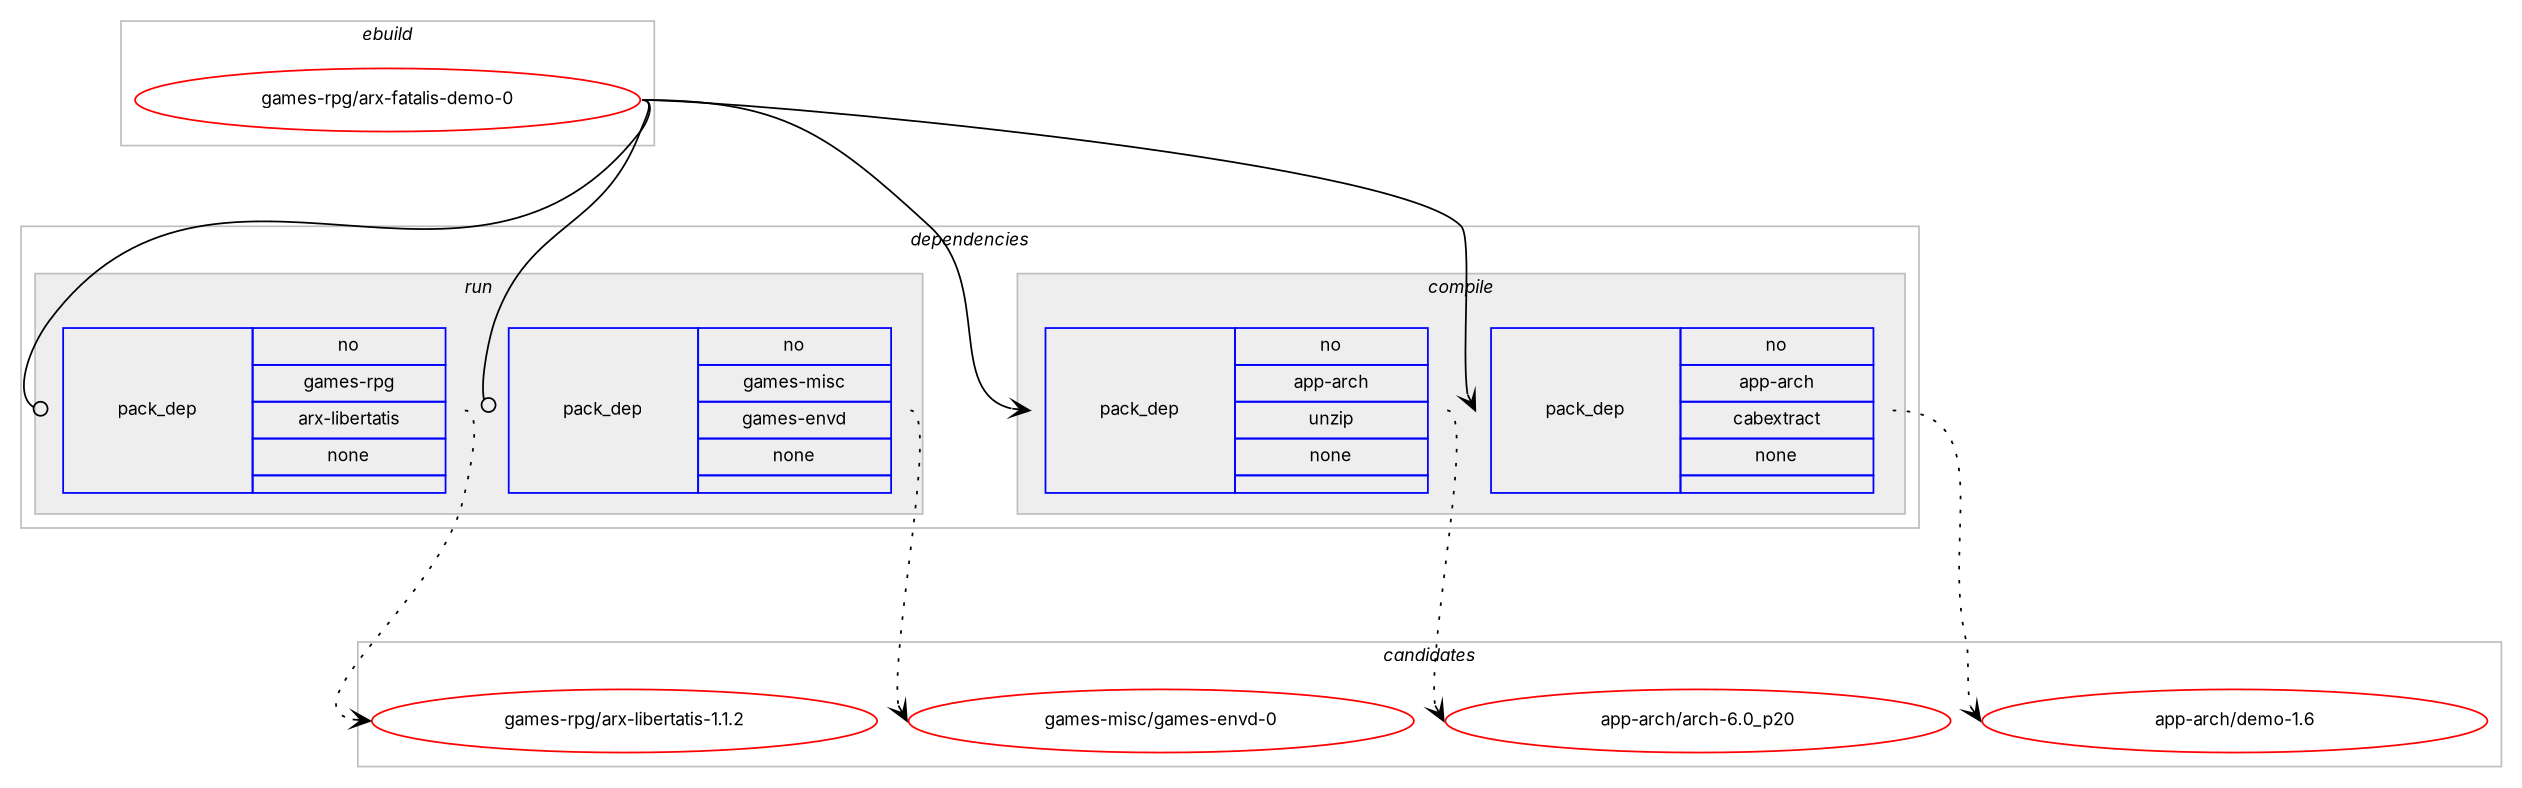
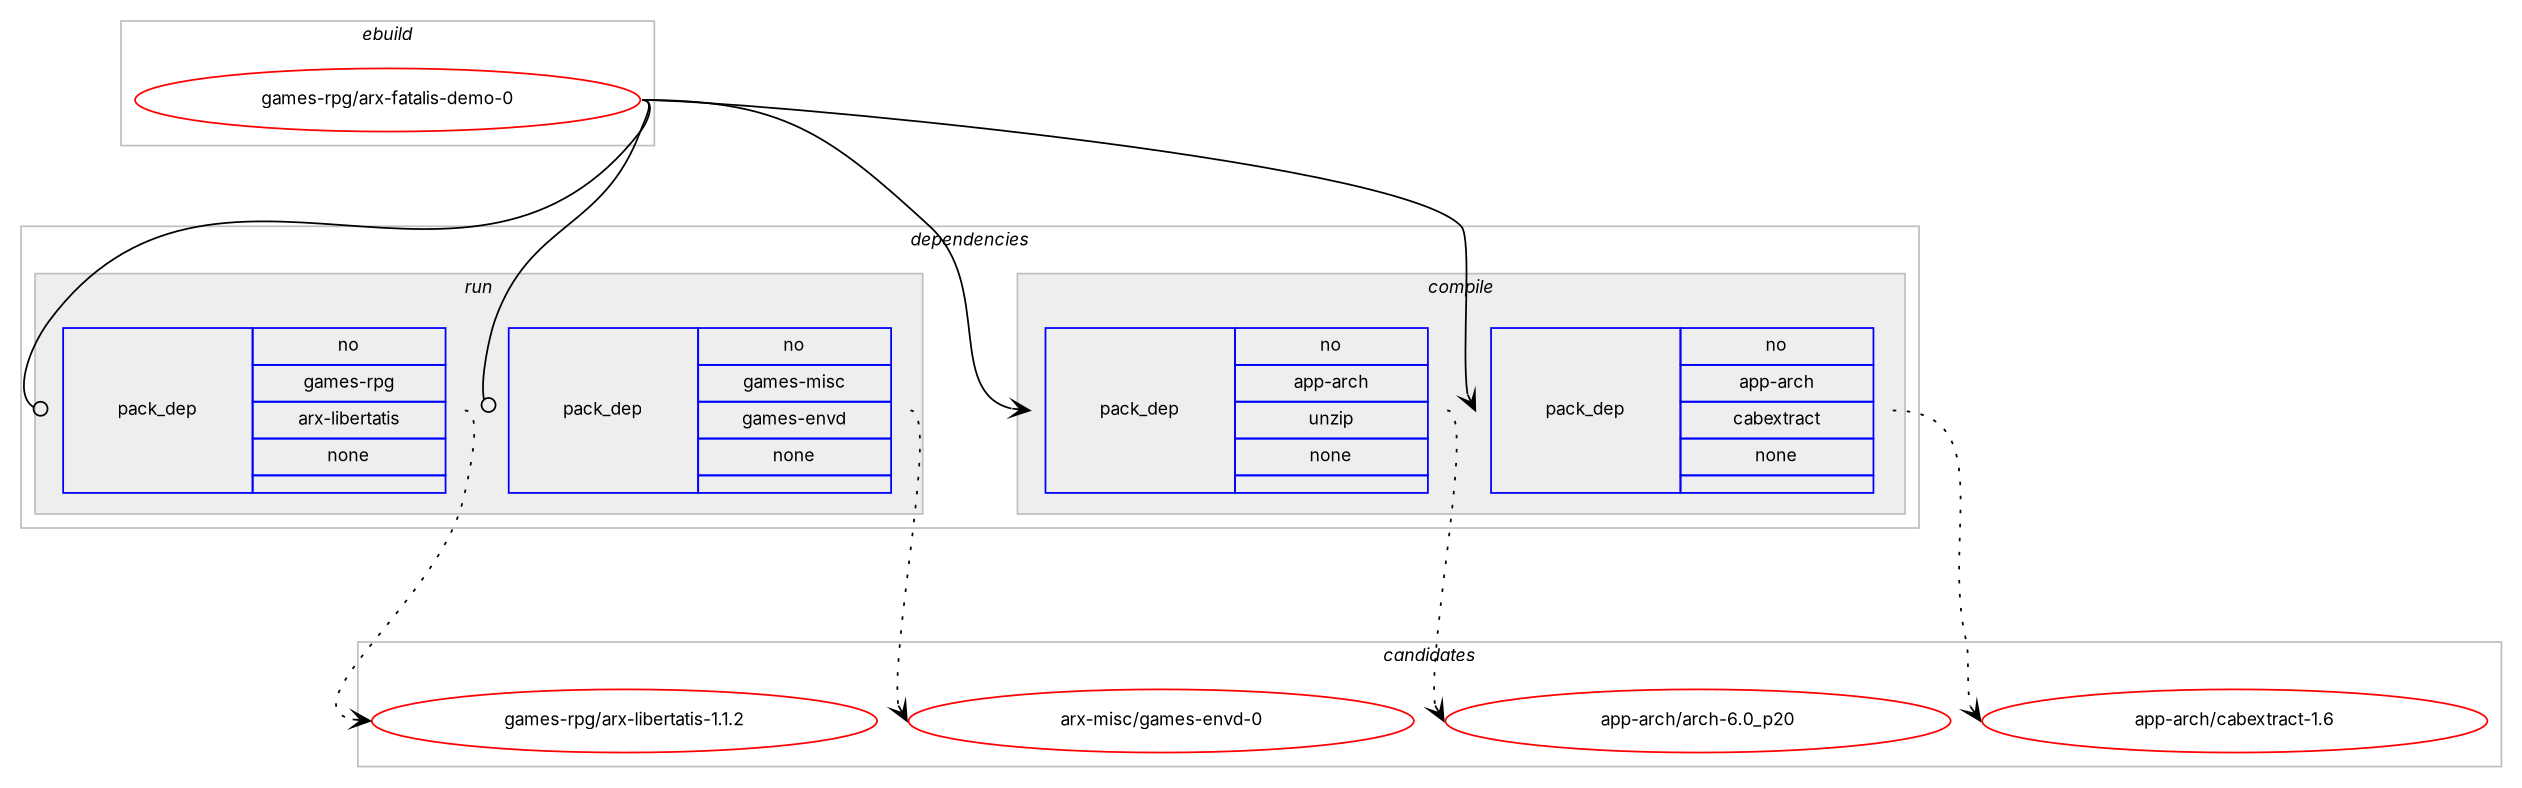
(1161, 721) -> (1161, 721)
(2235, 721) -> (2235, 721)
